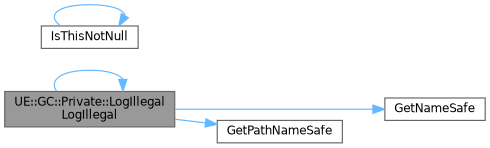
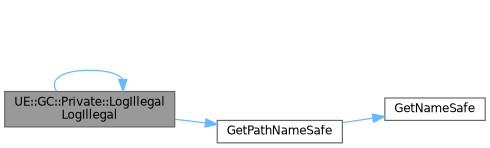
(90, 37) -> none
(274, 109) -> (358, 120)
